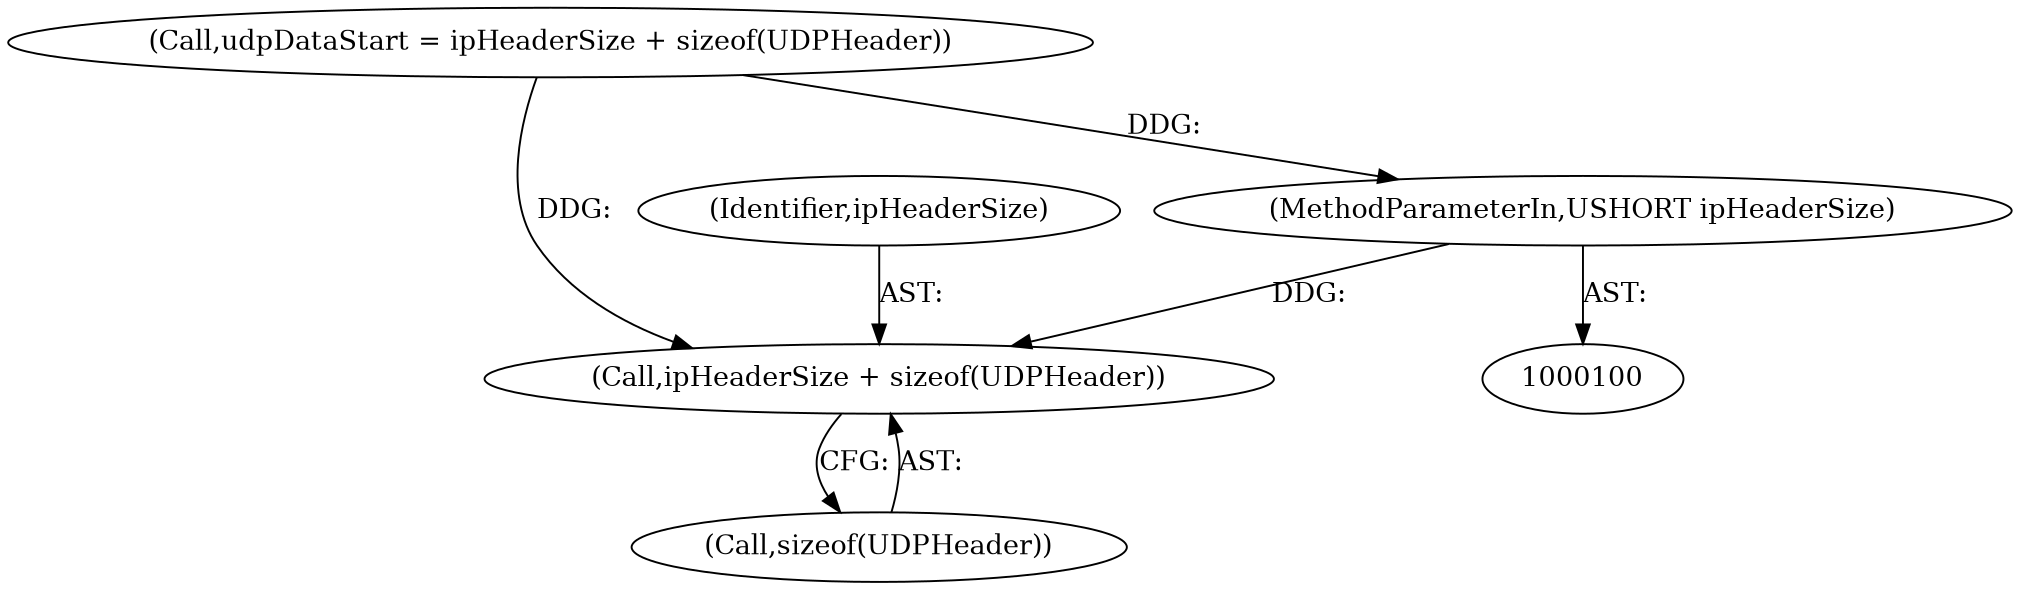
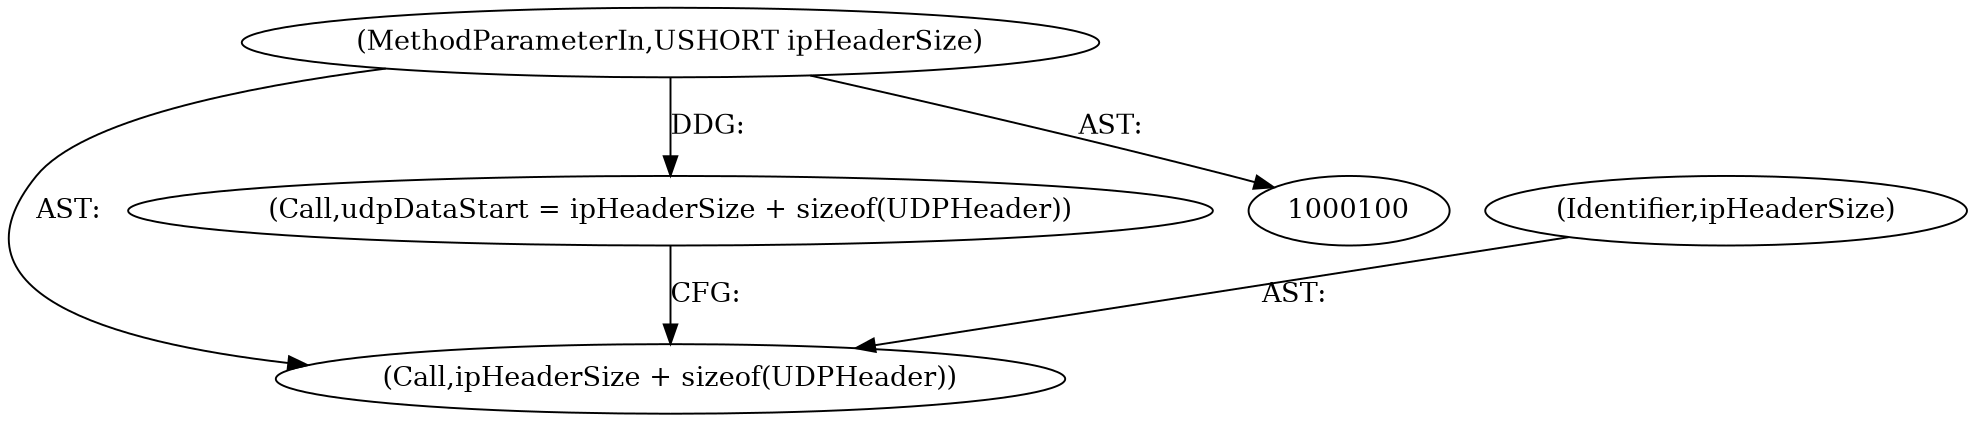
(1061, 126) -> (670, 117)
(579, 211) -> (710, 295)
(1313, 295) -> (73, 211)
(879, 547) -> none
